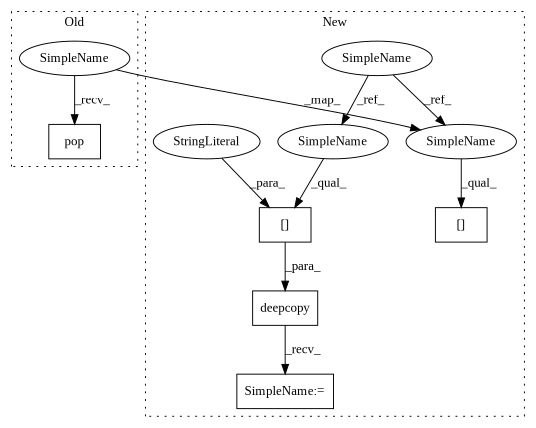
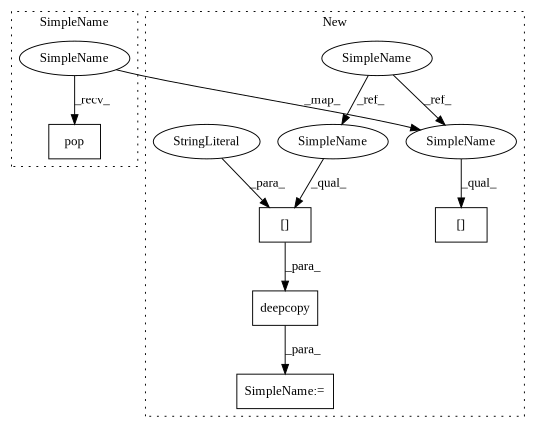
(75, 22) -> (75, 22)
(303, 350) -> (303, 350)
